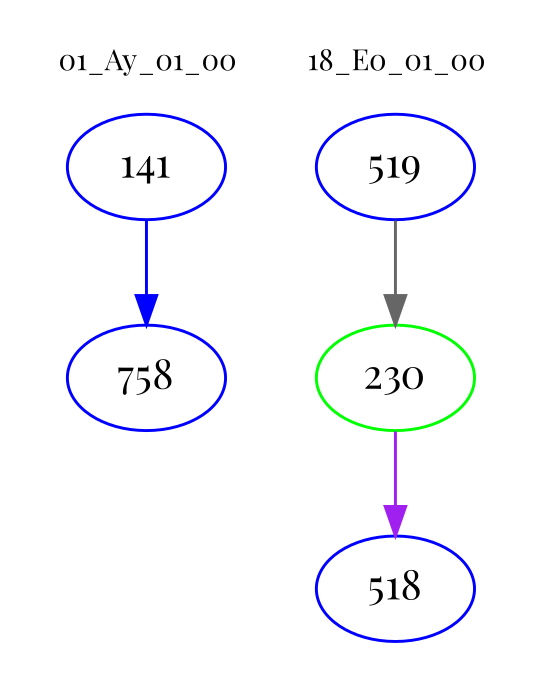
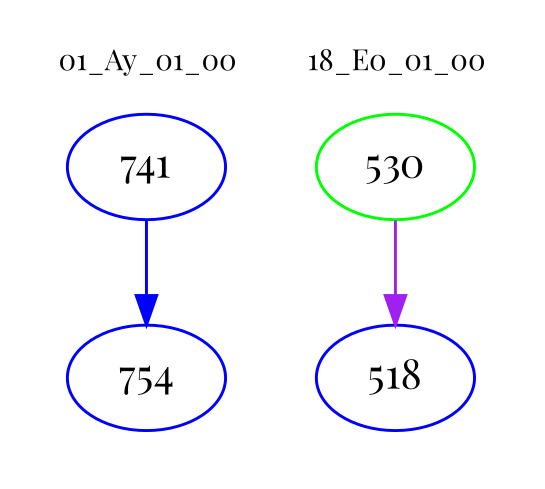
(146, 167) -> (146, 167)
(395, 167) -> none
(146, 378) -> (146, 378)
(395, 378) -> (395, 167)
